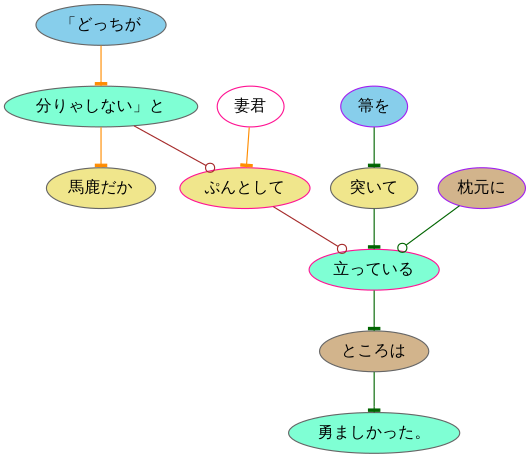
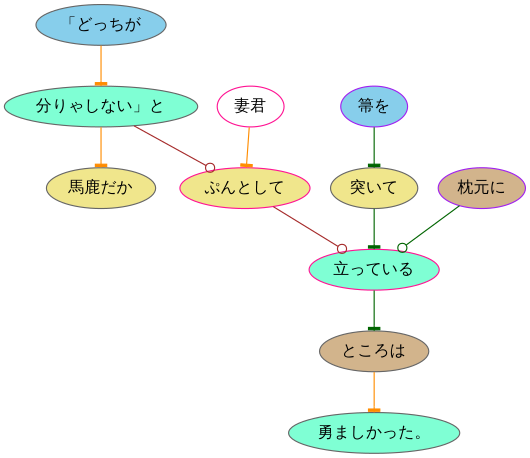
(374, 389) -> (374, 389)
